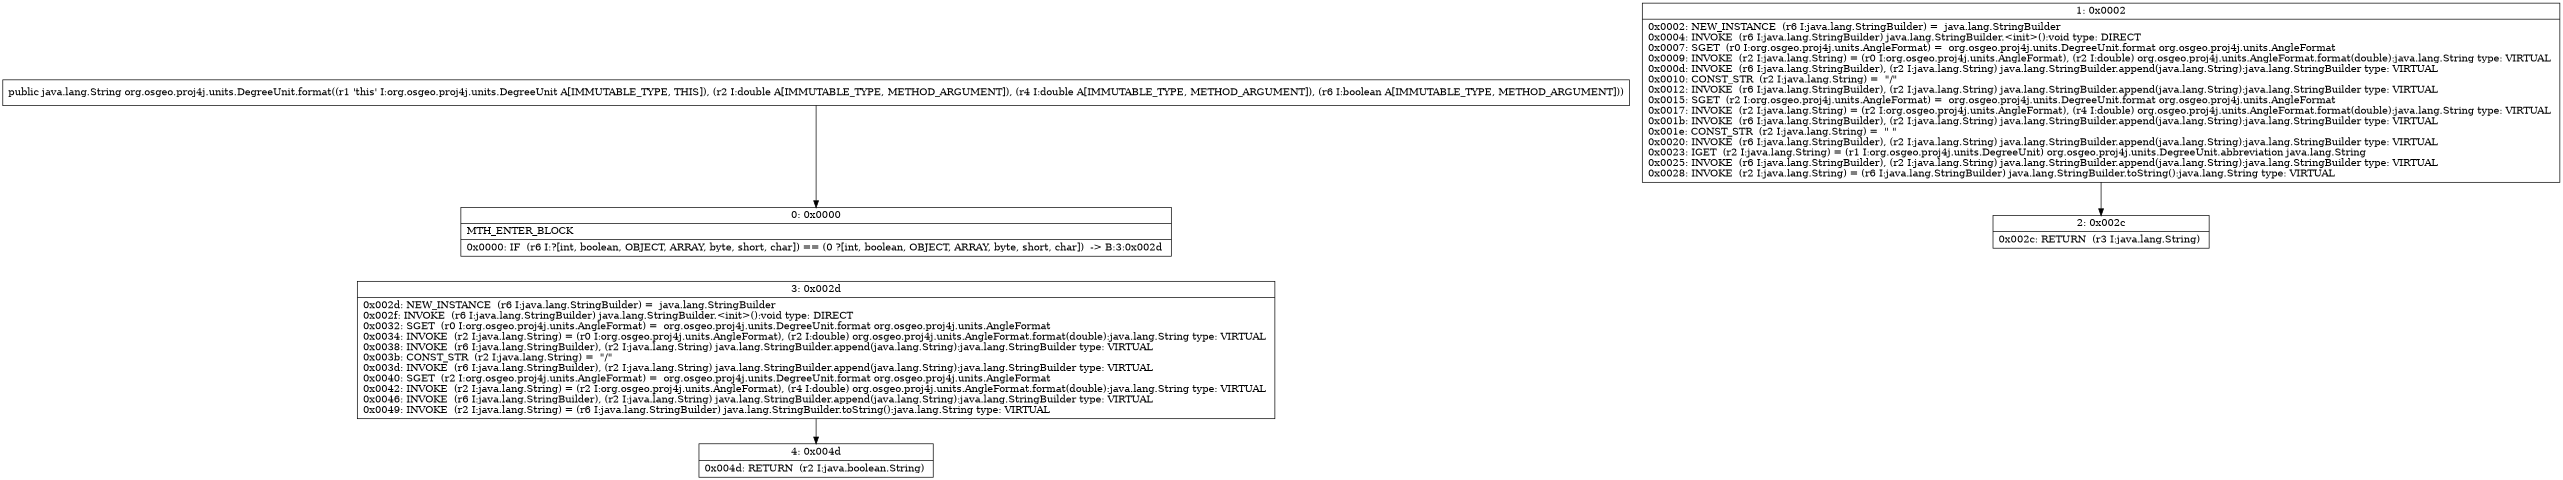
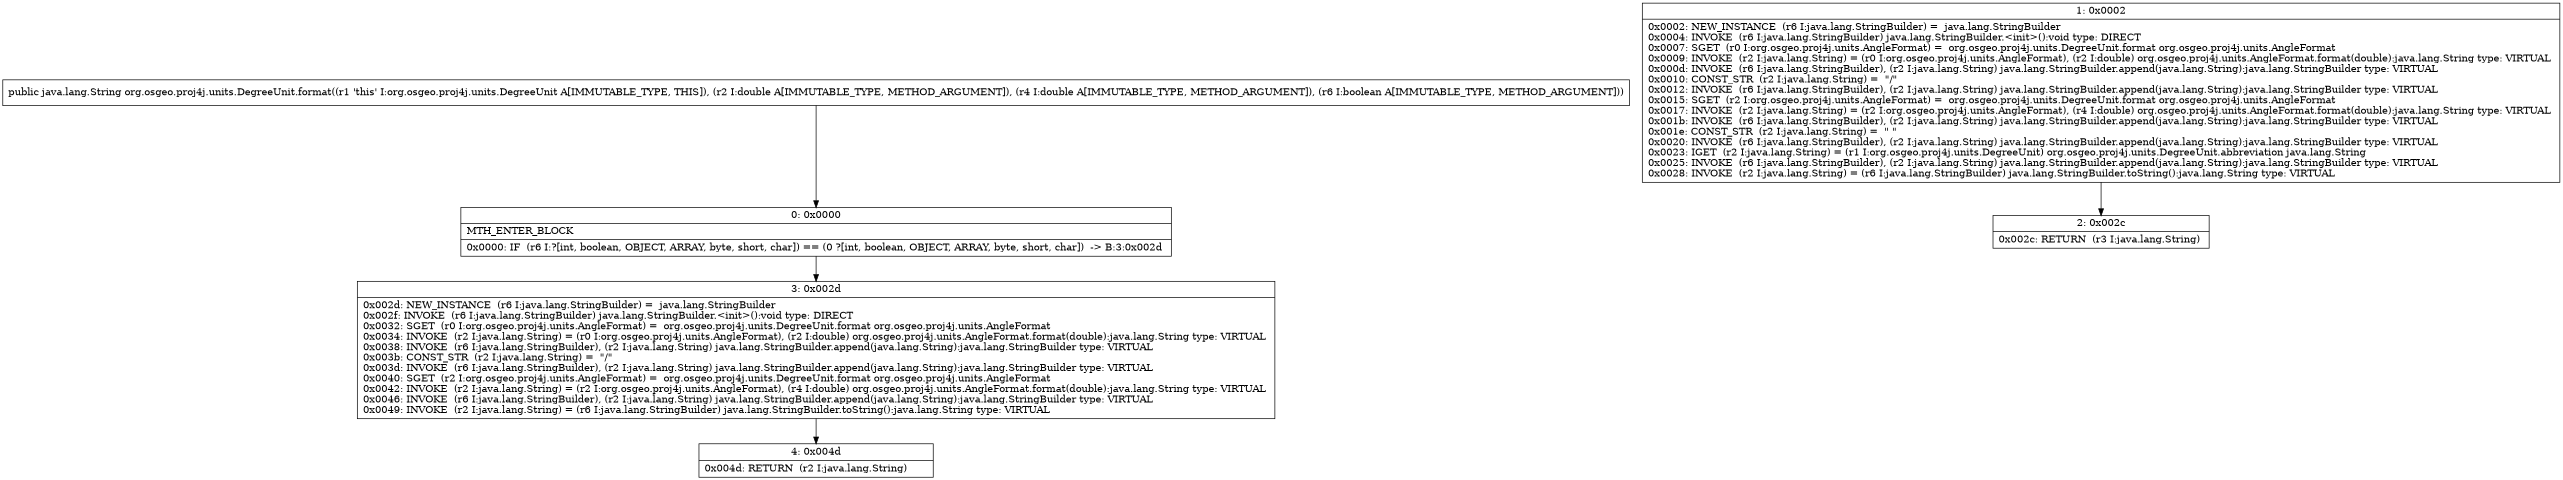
none -> (816, 265)
(816, 469) -> (807, 469)
